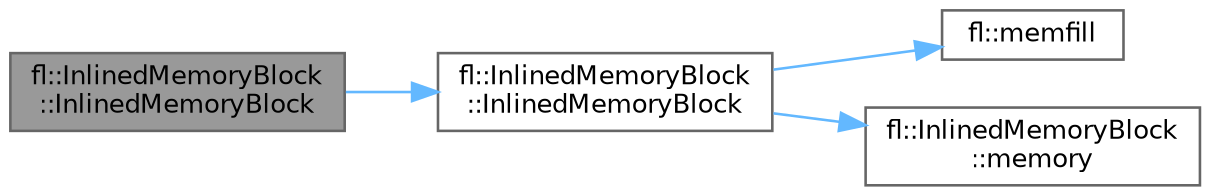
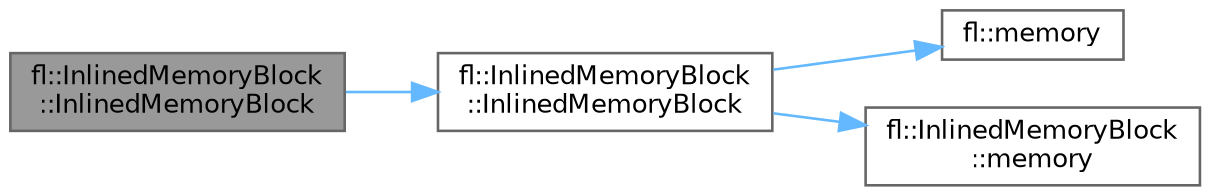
(1033, 35) -> (1033, 35)
